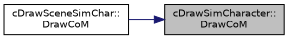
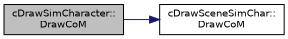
(141, 20) -> (137, 20)
